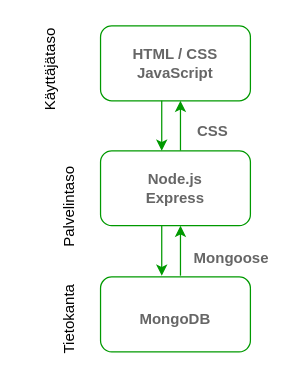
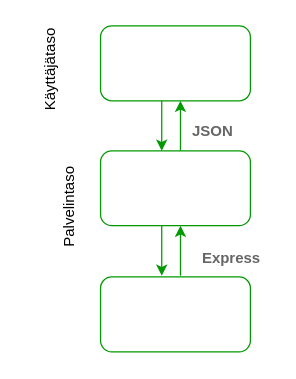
(176, 63) -> none
(213, 132) -> (213, 132)
(176, 188) -> none
(232, 258) -> (232, 258)
(69, 319) -> none
(176, 319) -> none
